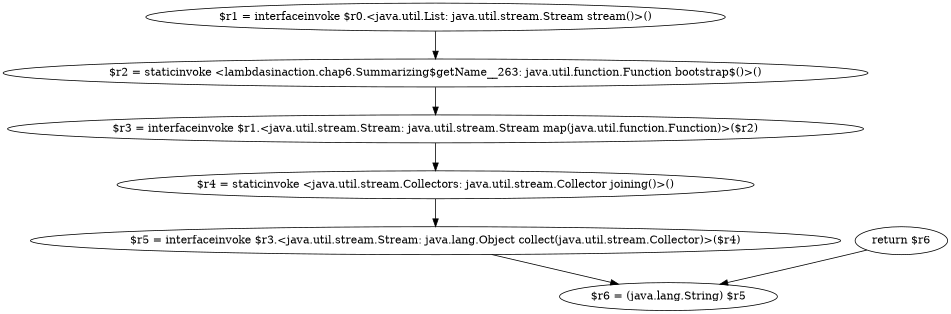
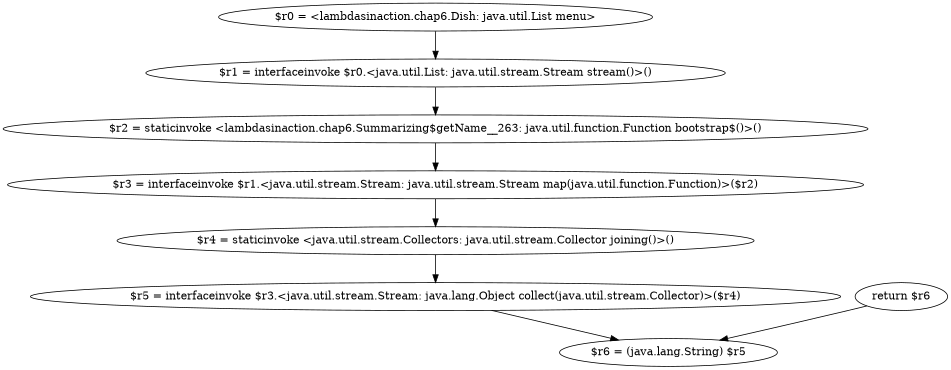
none -> (436, 17)
